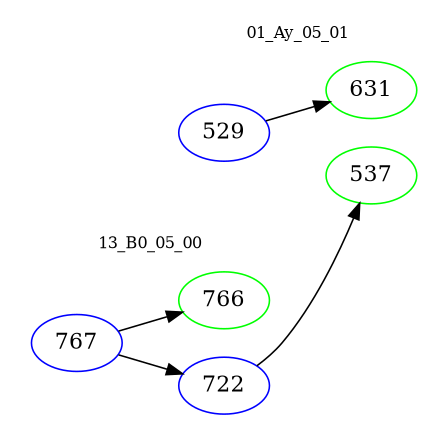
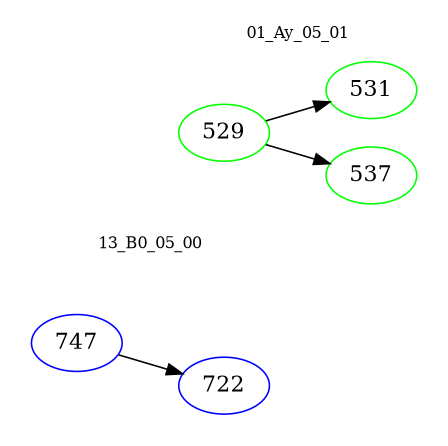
(371, 90) -> (371, 90)
(224, 133) -> (224, 133)
(314, 298) -> (290, 152)
(224, 300) -> none
(77, 343) -> (77, 343)
